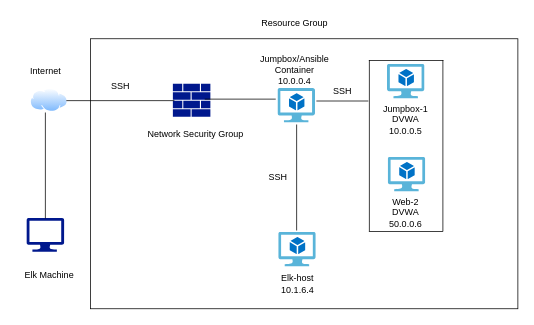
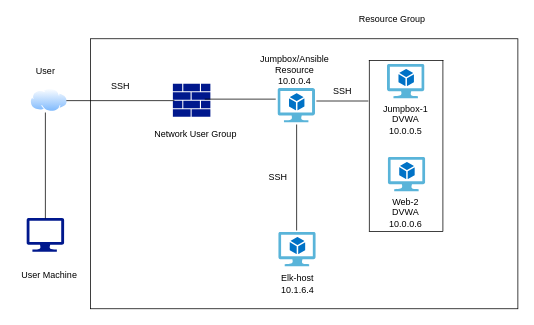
(294, 23) -> (392, 19)
(295, 70) -> (295, 70)
(46, 72) -> (46, 72)
(196, 135) -> (196, 135)
(406, 213) -> (406, 213)
(50, 275) -> (50, 275)
